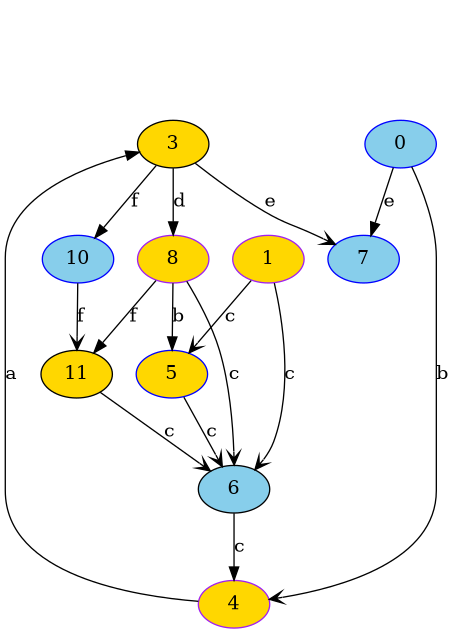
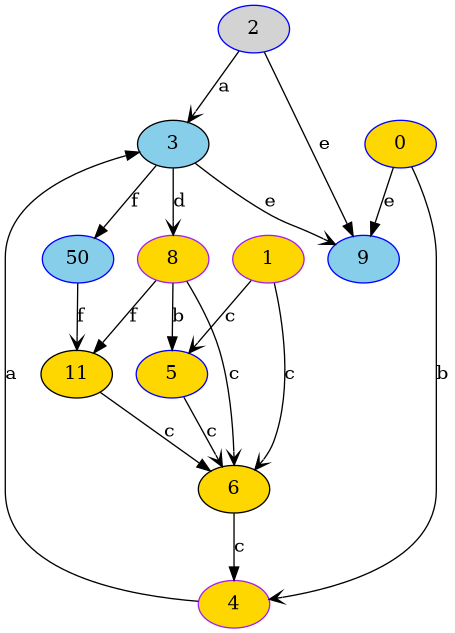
none -> (254, 29)
(173, 144) -> (173, 144)
(401, 144) -> (401, 144)
(173, 195) -> (173, 195)
(78, 259) -> (78, 259)
(364, 259) -> (364, 259)
(150, 428) -> (150, 428)
(234, 489) -> (234, 489)
